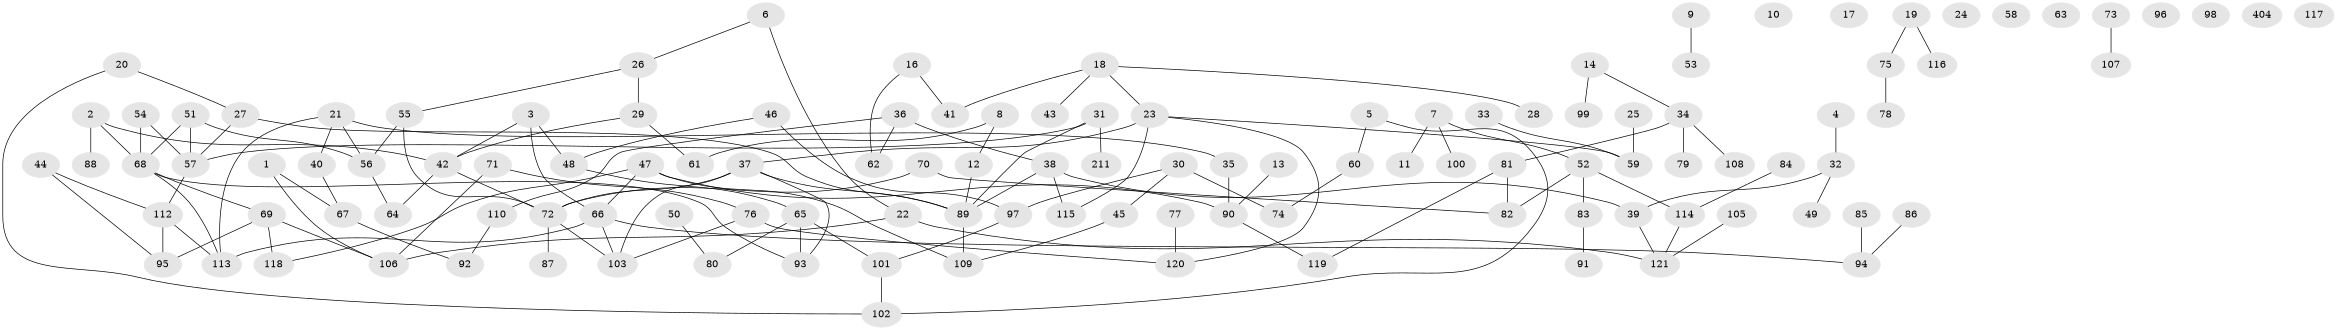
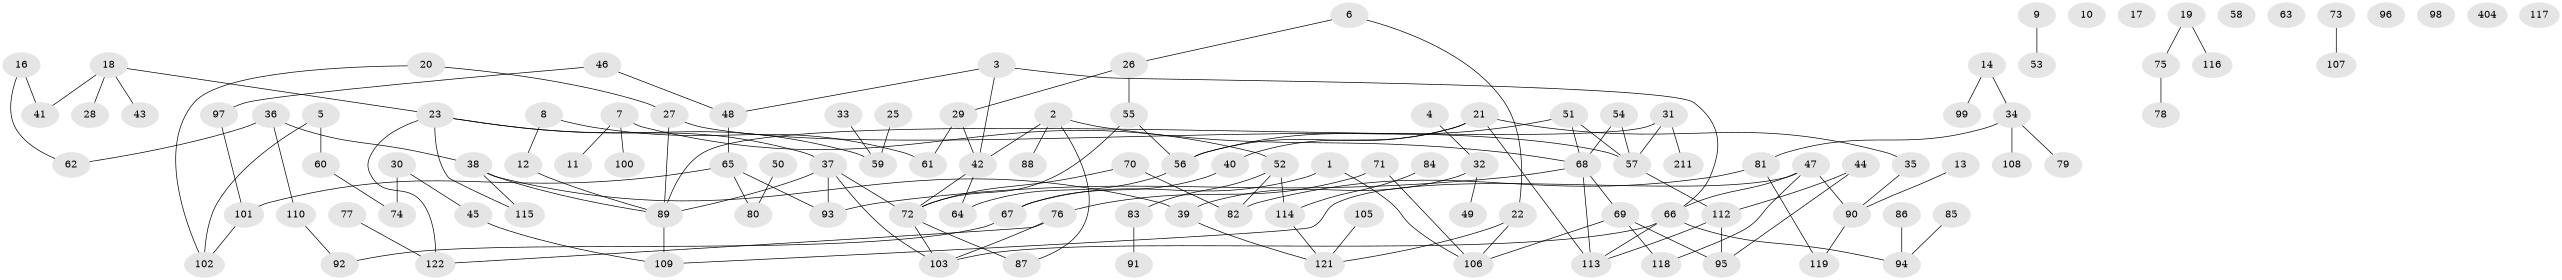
(1961, 15) -> none
(1074, 192) -> none
none -> (1089, 198)
(1175, 265) -> (435, 265)
